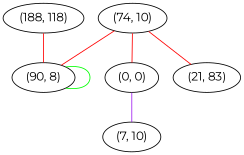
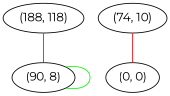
(88, 48) -> none
(207, 78) -> none
(132, 137) -> none
